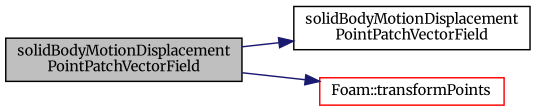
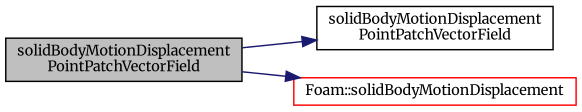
(412, 91) -> (435, 91)
